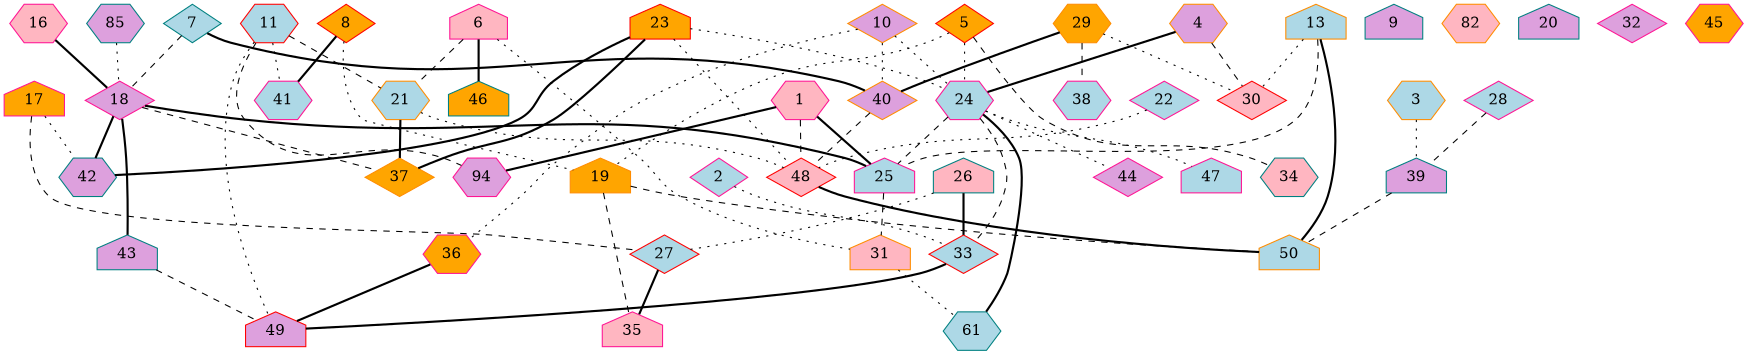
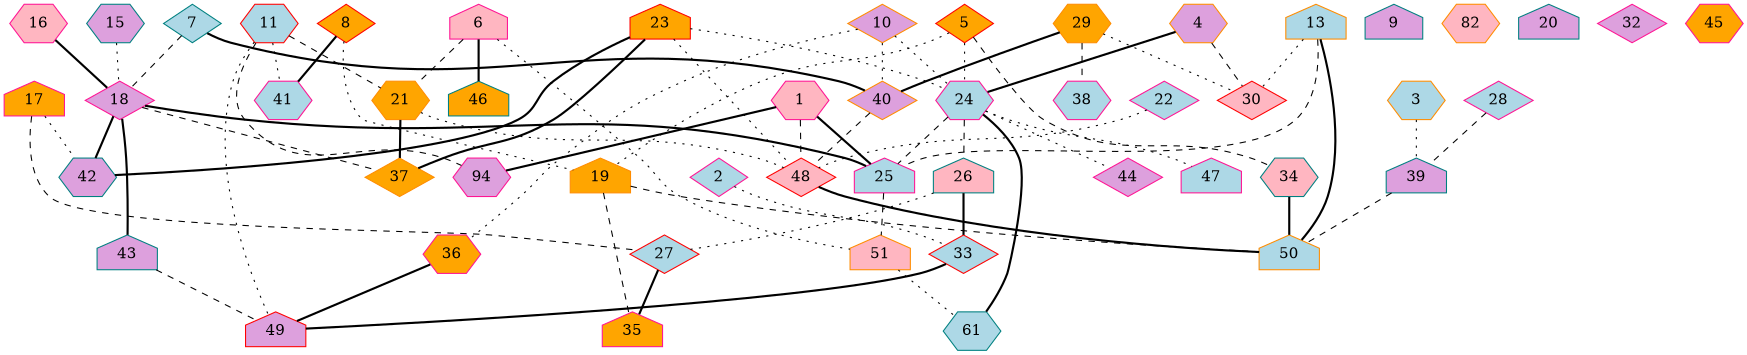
(115, 23) -> (115, 23)
(401, 100) -> (401, 100)
(1007, 181) -> (964, 133)
none -> (1289, 216)
(880, 254) -> (880, 254)
(632, 331) -> (632, 331)
